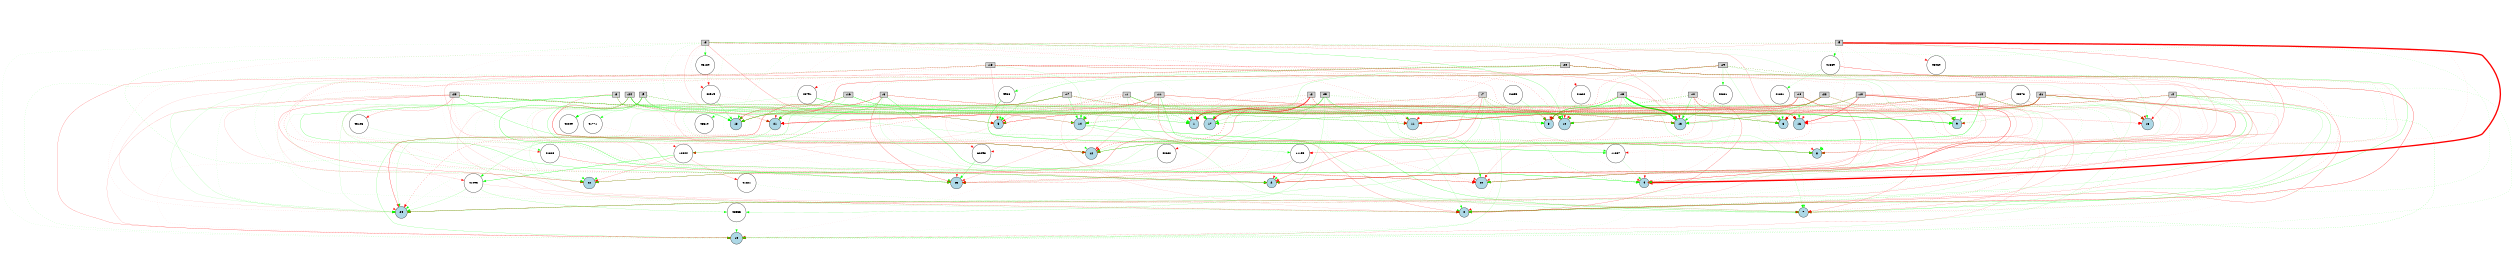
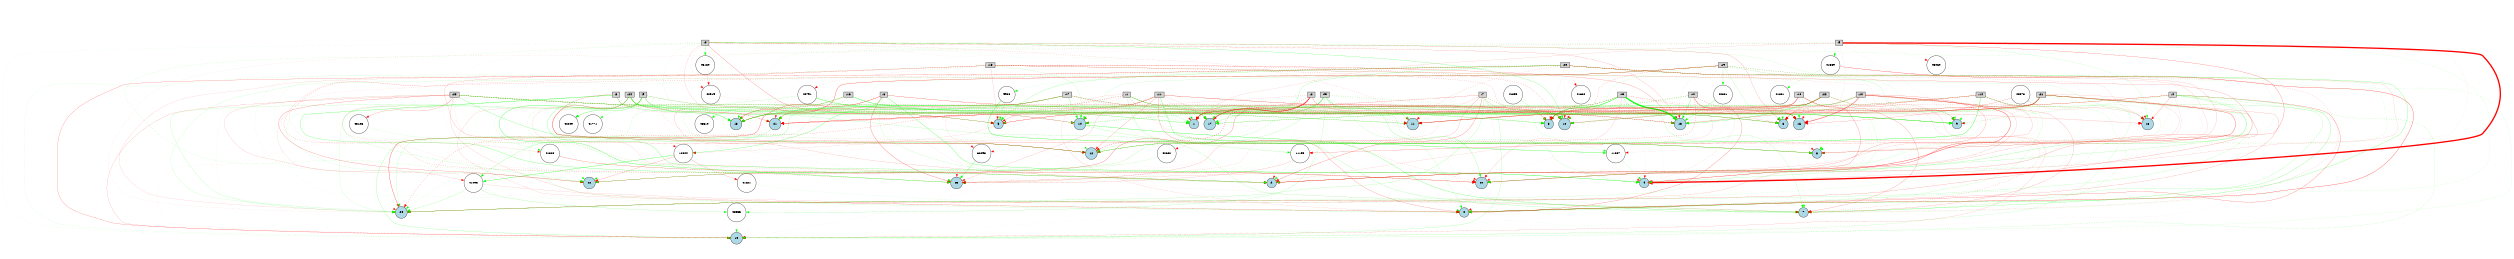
(724, 110) -> (1181, 110)
